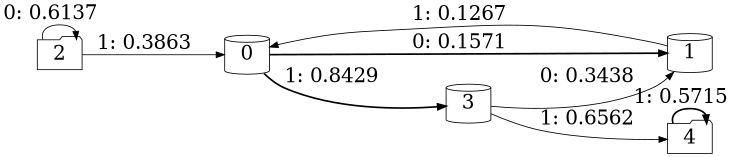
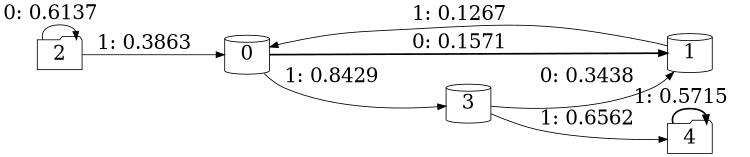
(347, 104) -> (347, 104)
